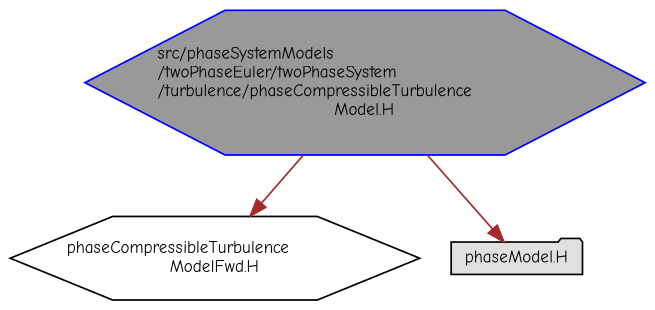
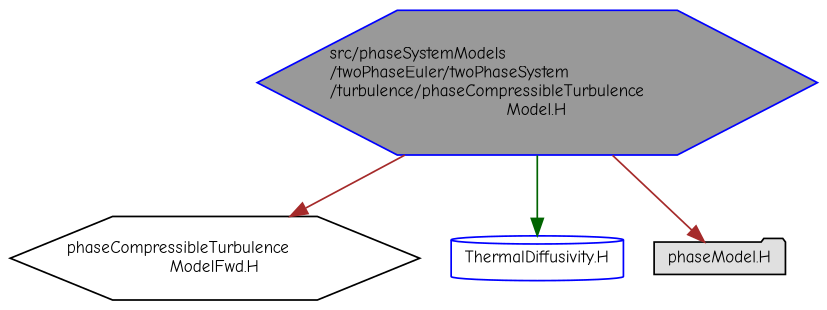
none -> (537, 258)
